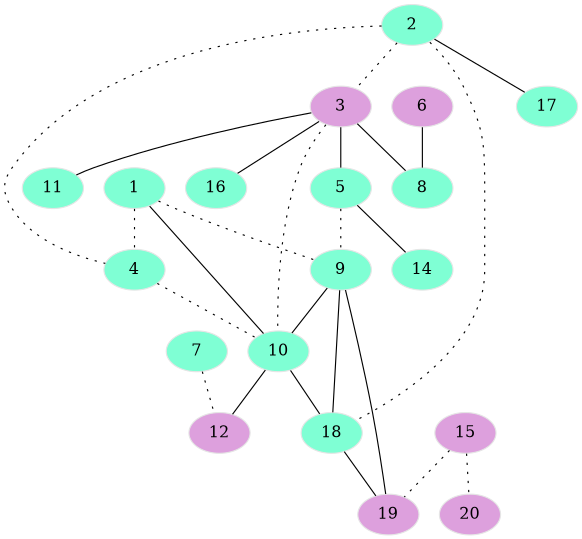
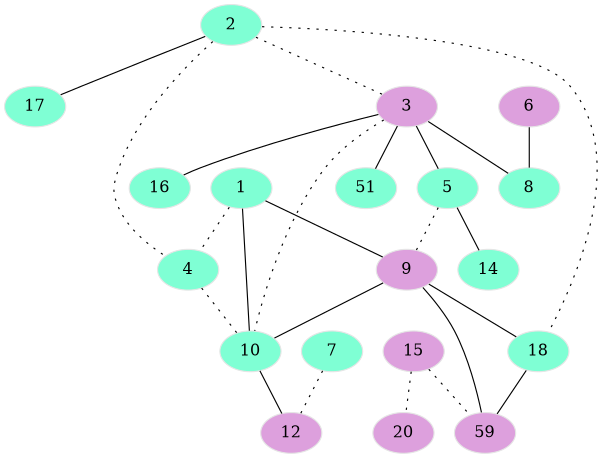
(53, 188) -> (366, 188)
(236, 232) -> (324, 229)
(341, 270) -> (407, 270)
(305, 392) -> none
(388, 515) -> (485, 433)
